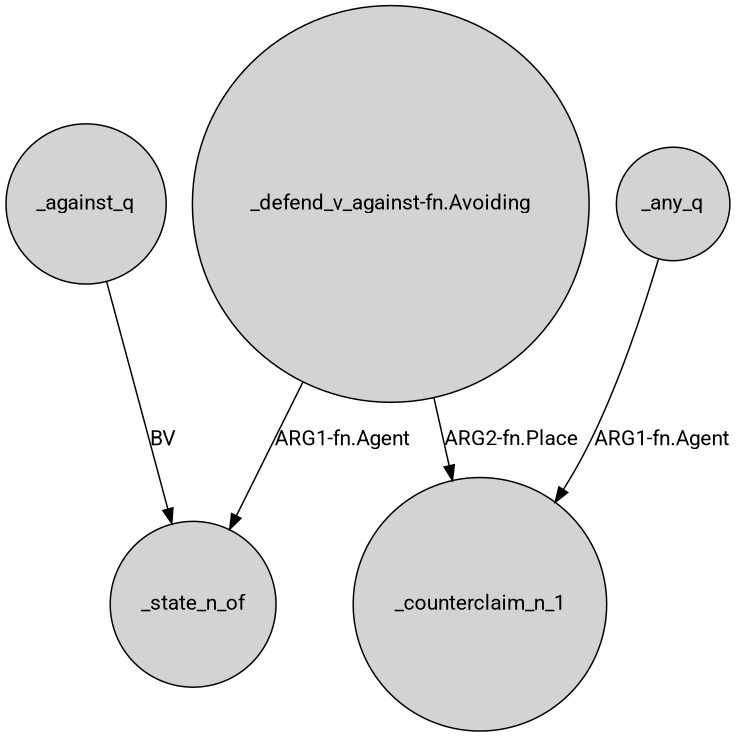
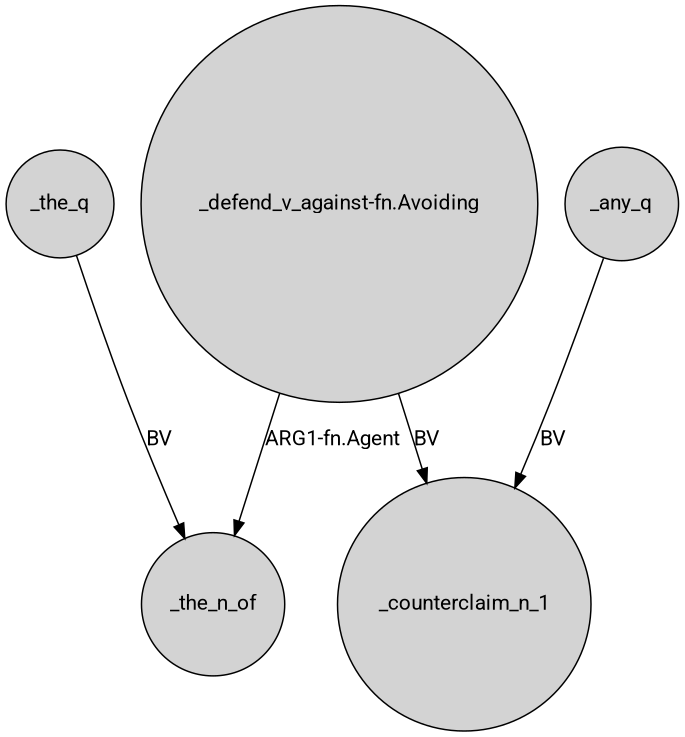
(86, 204) -> (60, 204)
(512, 440) -> (427, 440)
(662, 440) -> (553, 440)
(193, 604) -> (213, 604)
